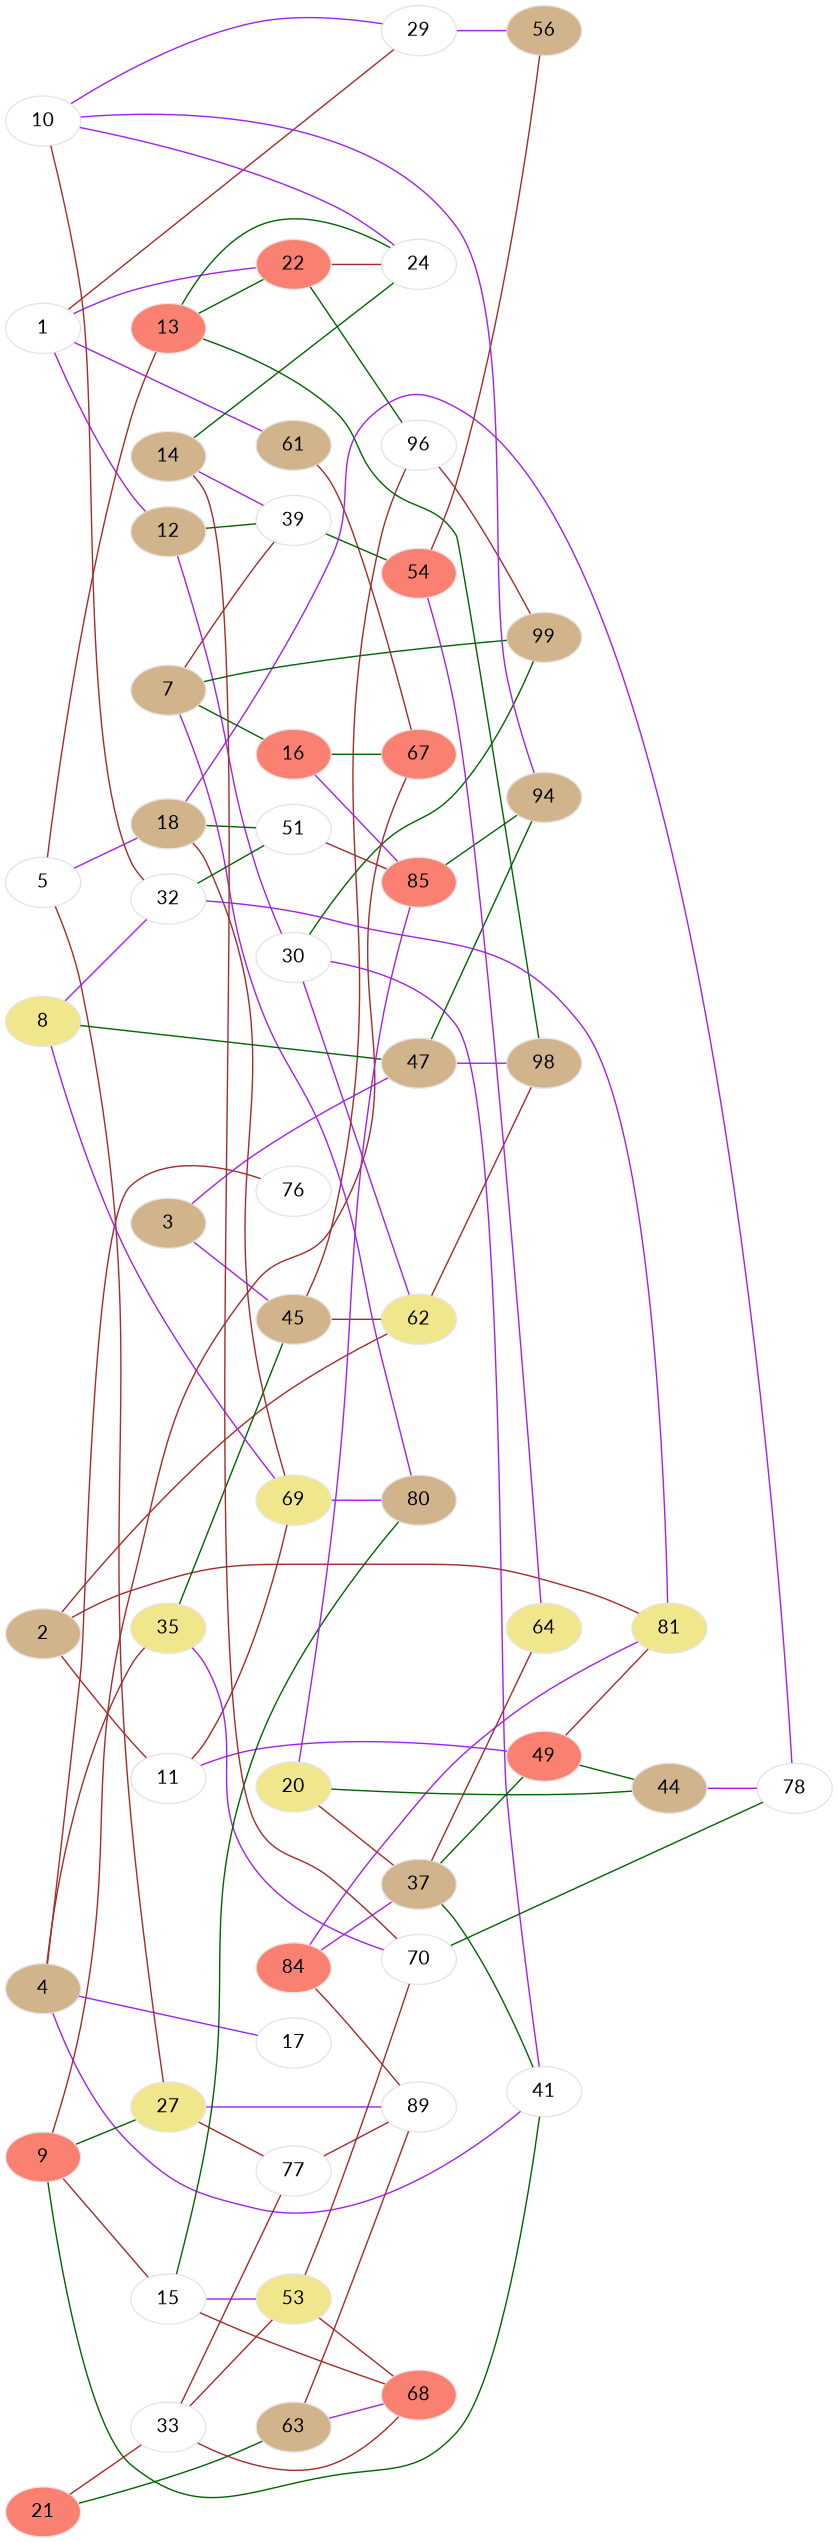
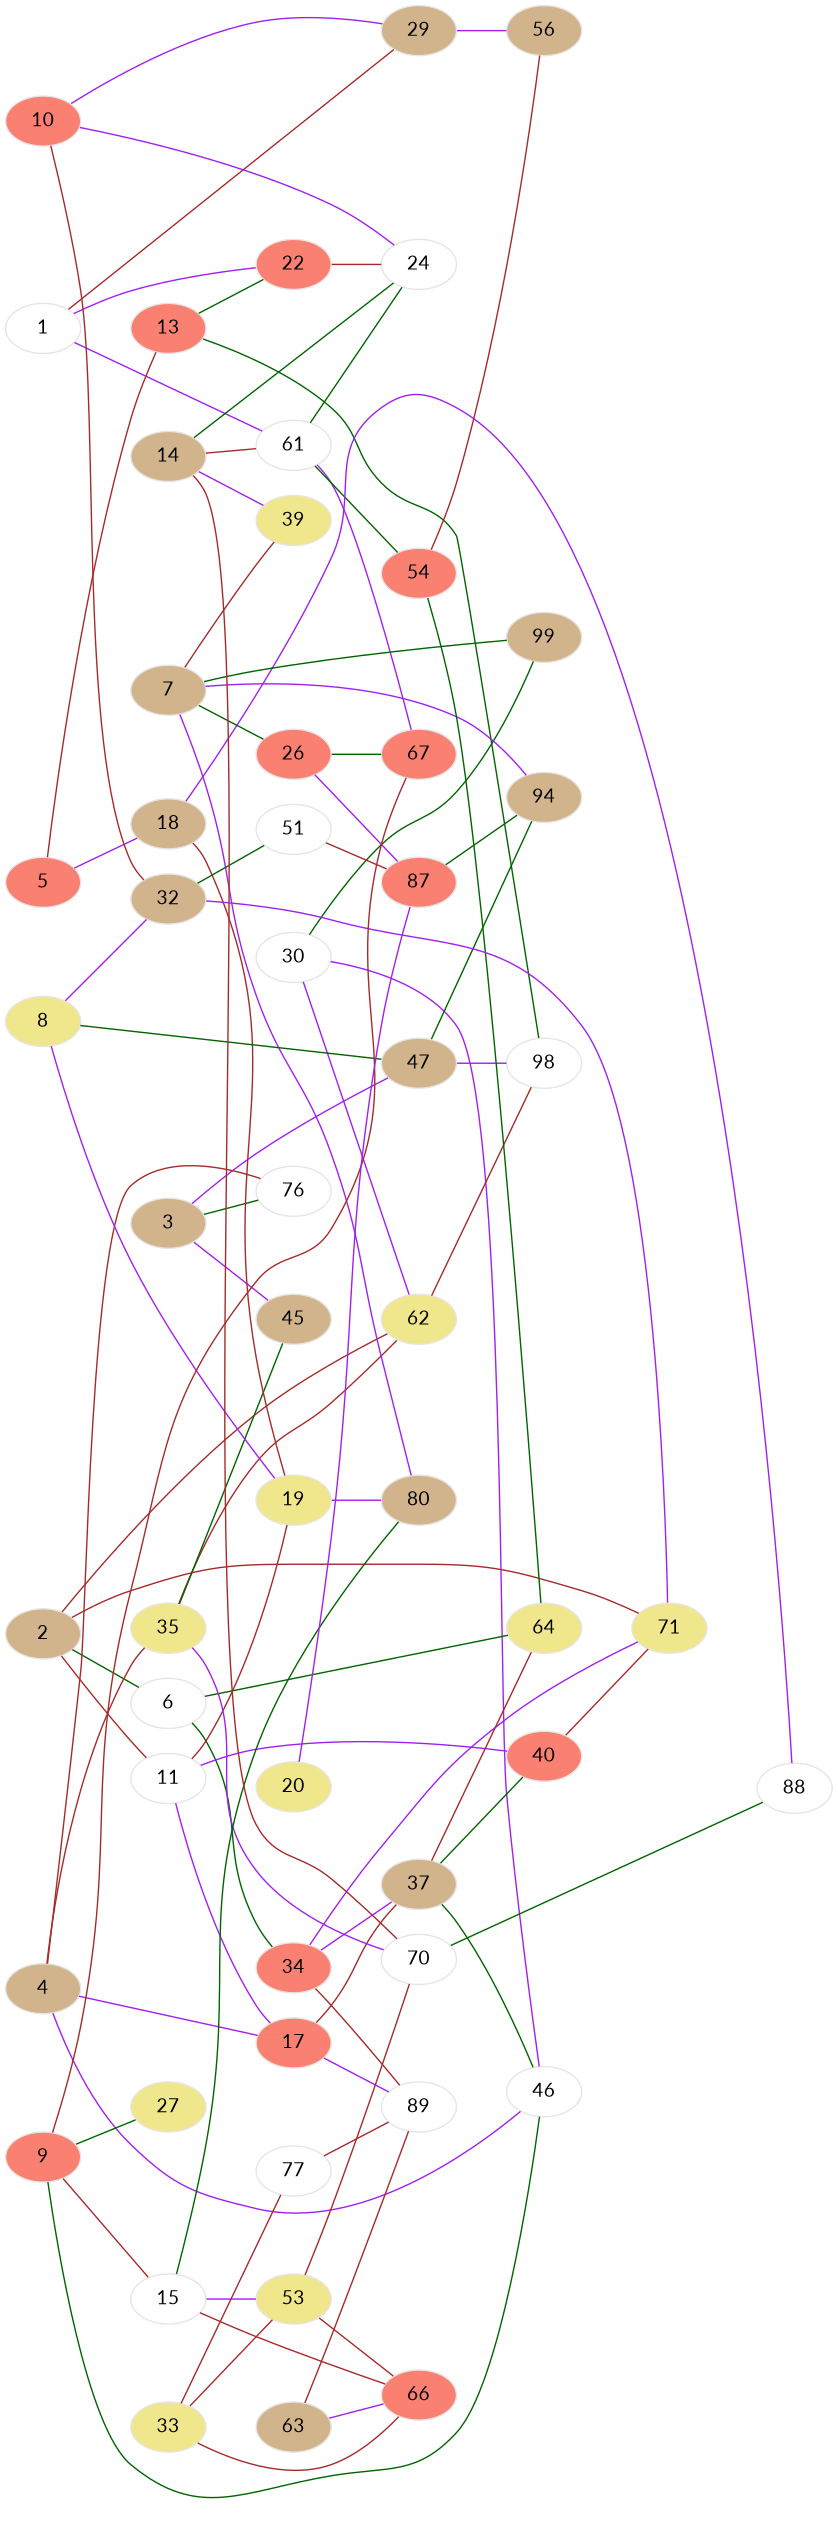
(419, 31) -> (419, 31)
(43, 121) -> (43, 121)
(271, 222) -> (356, 355)
(482, 296) -> (378, 693)
(294, 445) -> (294, 445)
(419, 445) -> none
none -> (231, 451)
(294, 520) -> (294, 520)
(168, 532) -> none
(347, 543) -> (356, 509)
(377, 607) -> (373, 594)
(294, 754) -> (294, 754)
(231, 827) -> none
(43, 882) -> (43, 882)
(419, 882) -> (419, 882)
(168, 899) -> (168, 899)
(544, 1063) -> (544, 1063)
(499, 1098) -> (499, 1098)
none -> (235, 1206)
(359, 1319) -> (253, 1466)
(120, 1492) -> none
(294, 1500) -> (294, 1500)
(669, 1628) -> (669, 1628)
none -> (168, 1703)
(544, 1756) -> (544, 1756)
(669, 1788) -> none
(795, 1788) -> (795, 1788)
(356, 1835) -> (356, 1964)
none -> (211, 1912)
(294, 1968) -> (294, 1968)
(294, 2043) -> (294, 2043)
(544, 2092) -> (544, 2092)
(294, 2107) -> (356, 2075)
(231, 2139) -> none
(419, 2395) -> (419, 2395)
(168, 2427) -> (168, 2427)
(43, 2512) -> none
